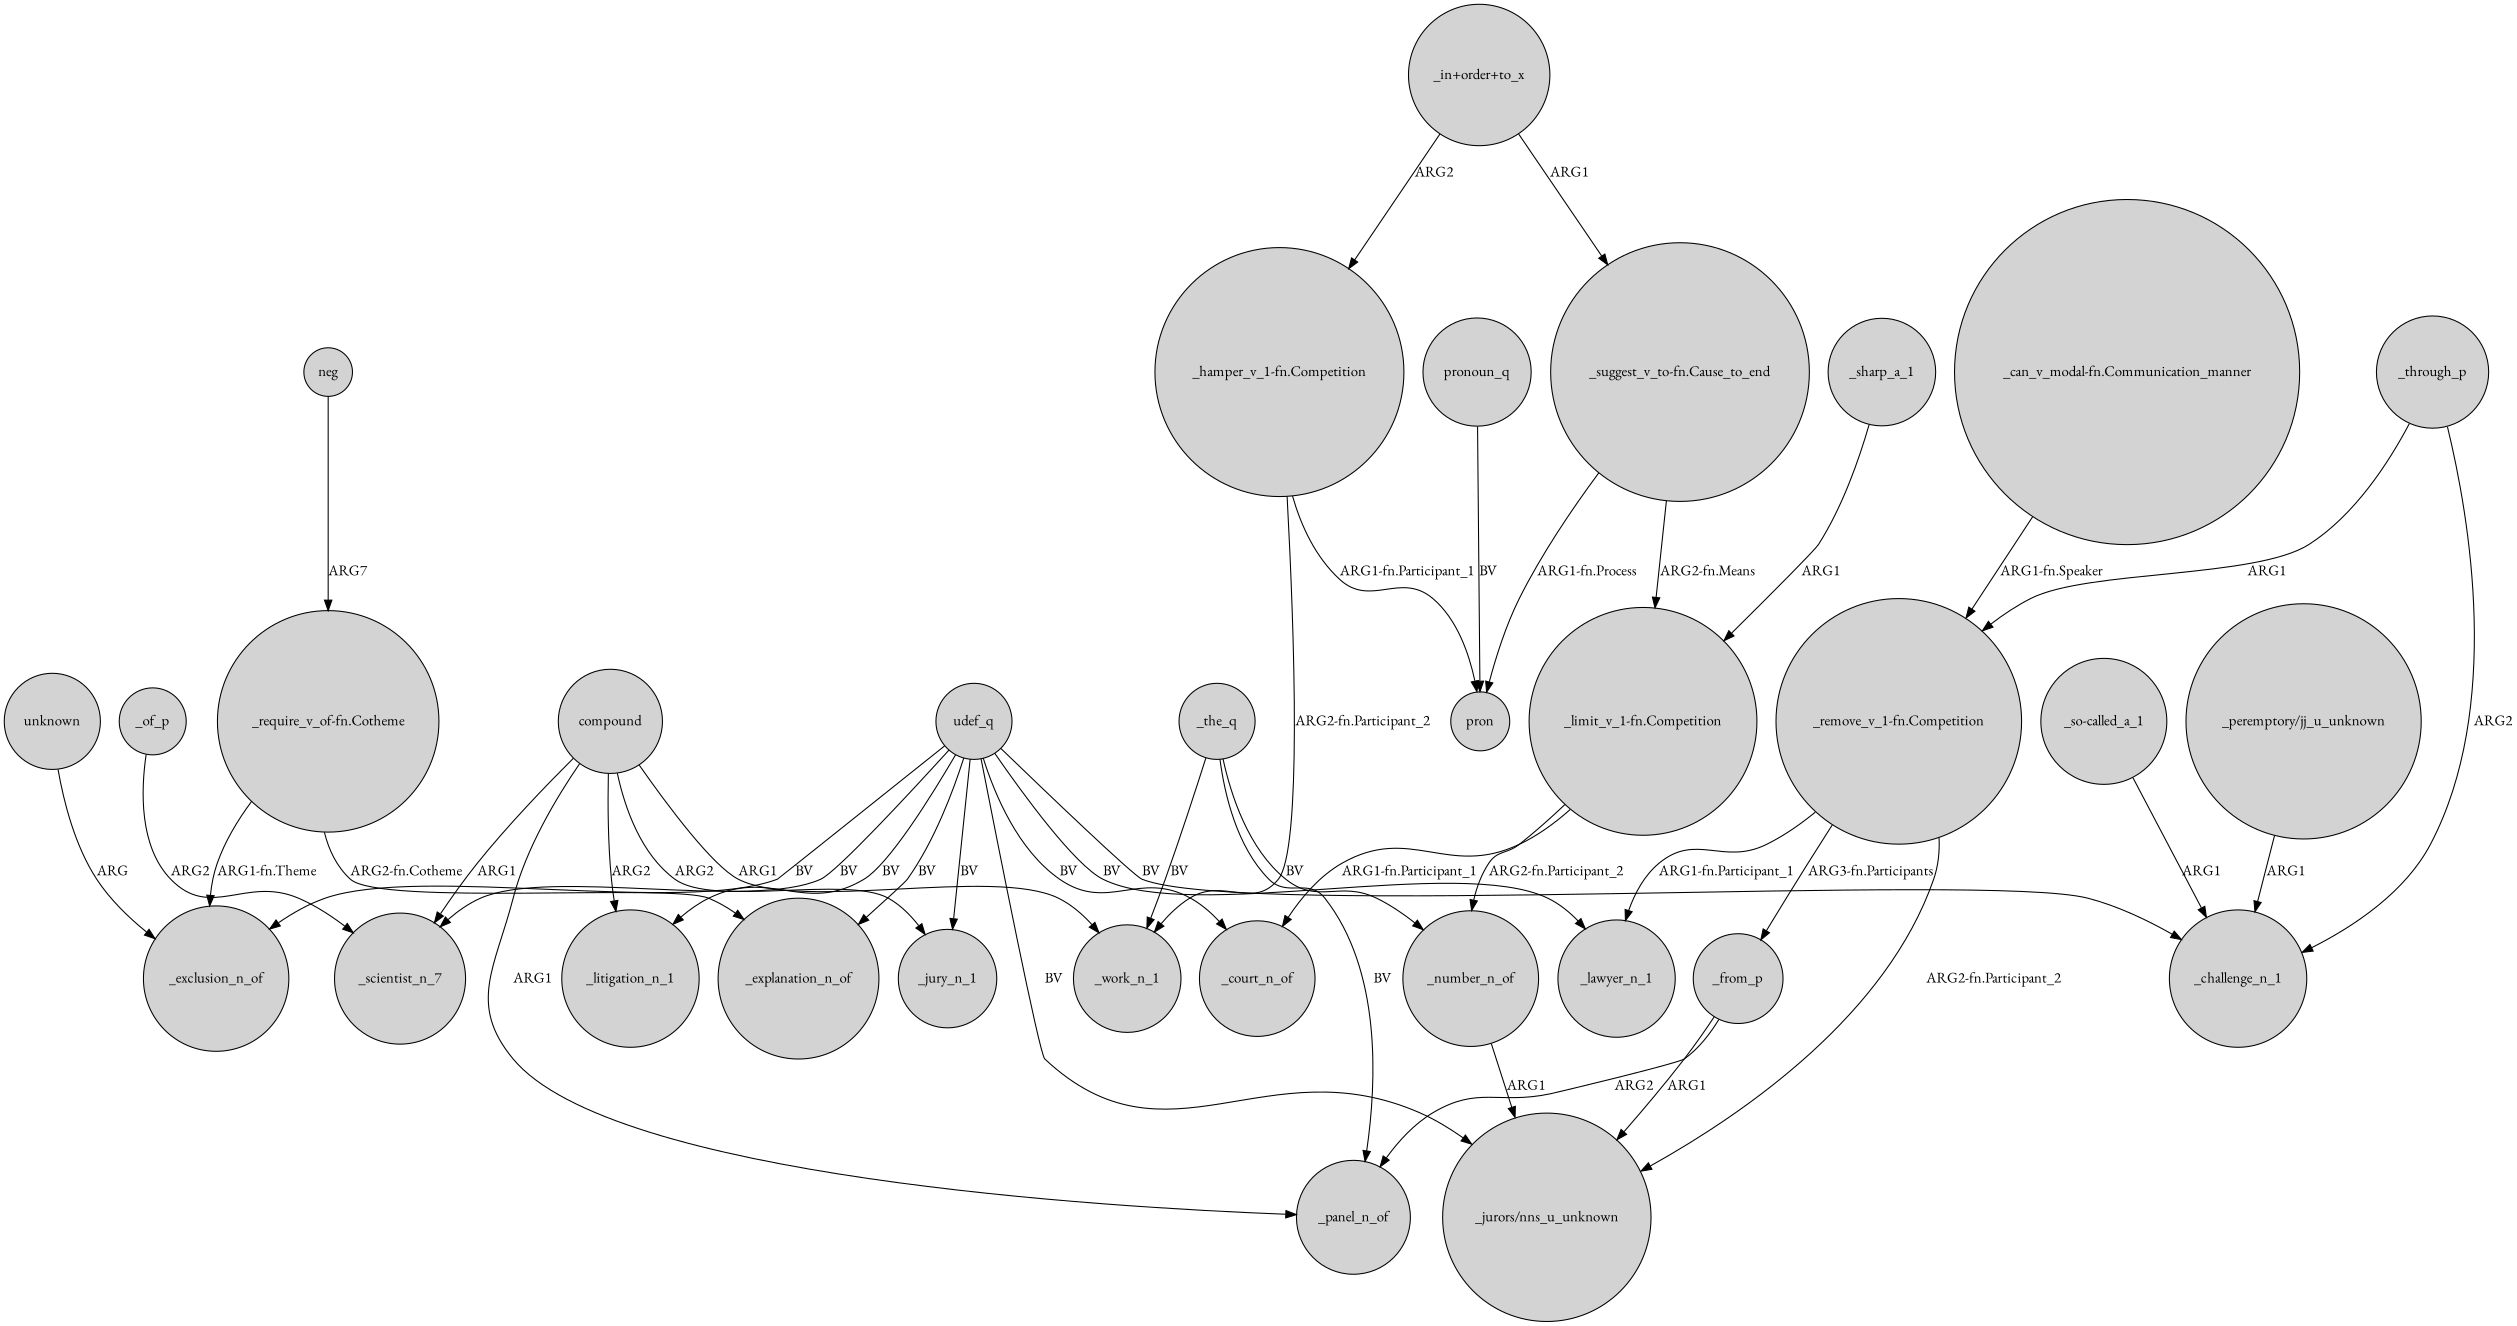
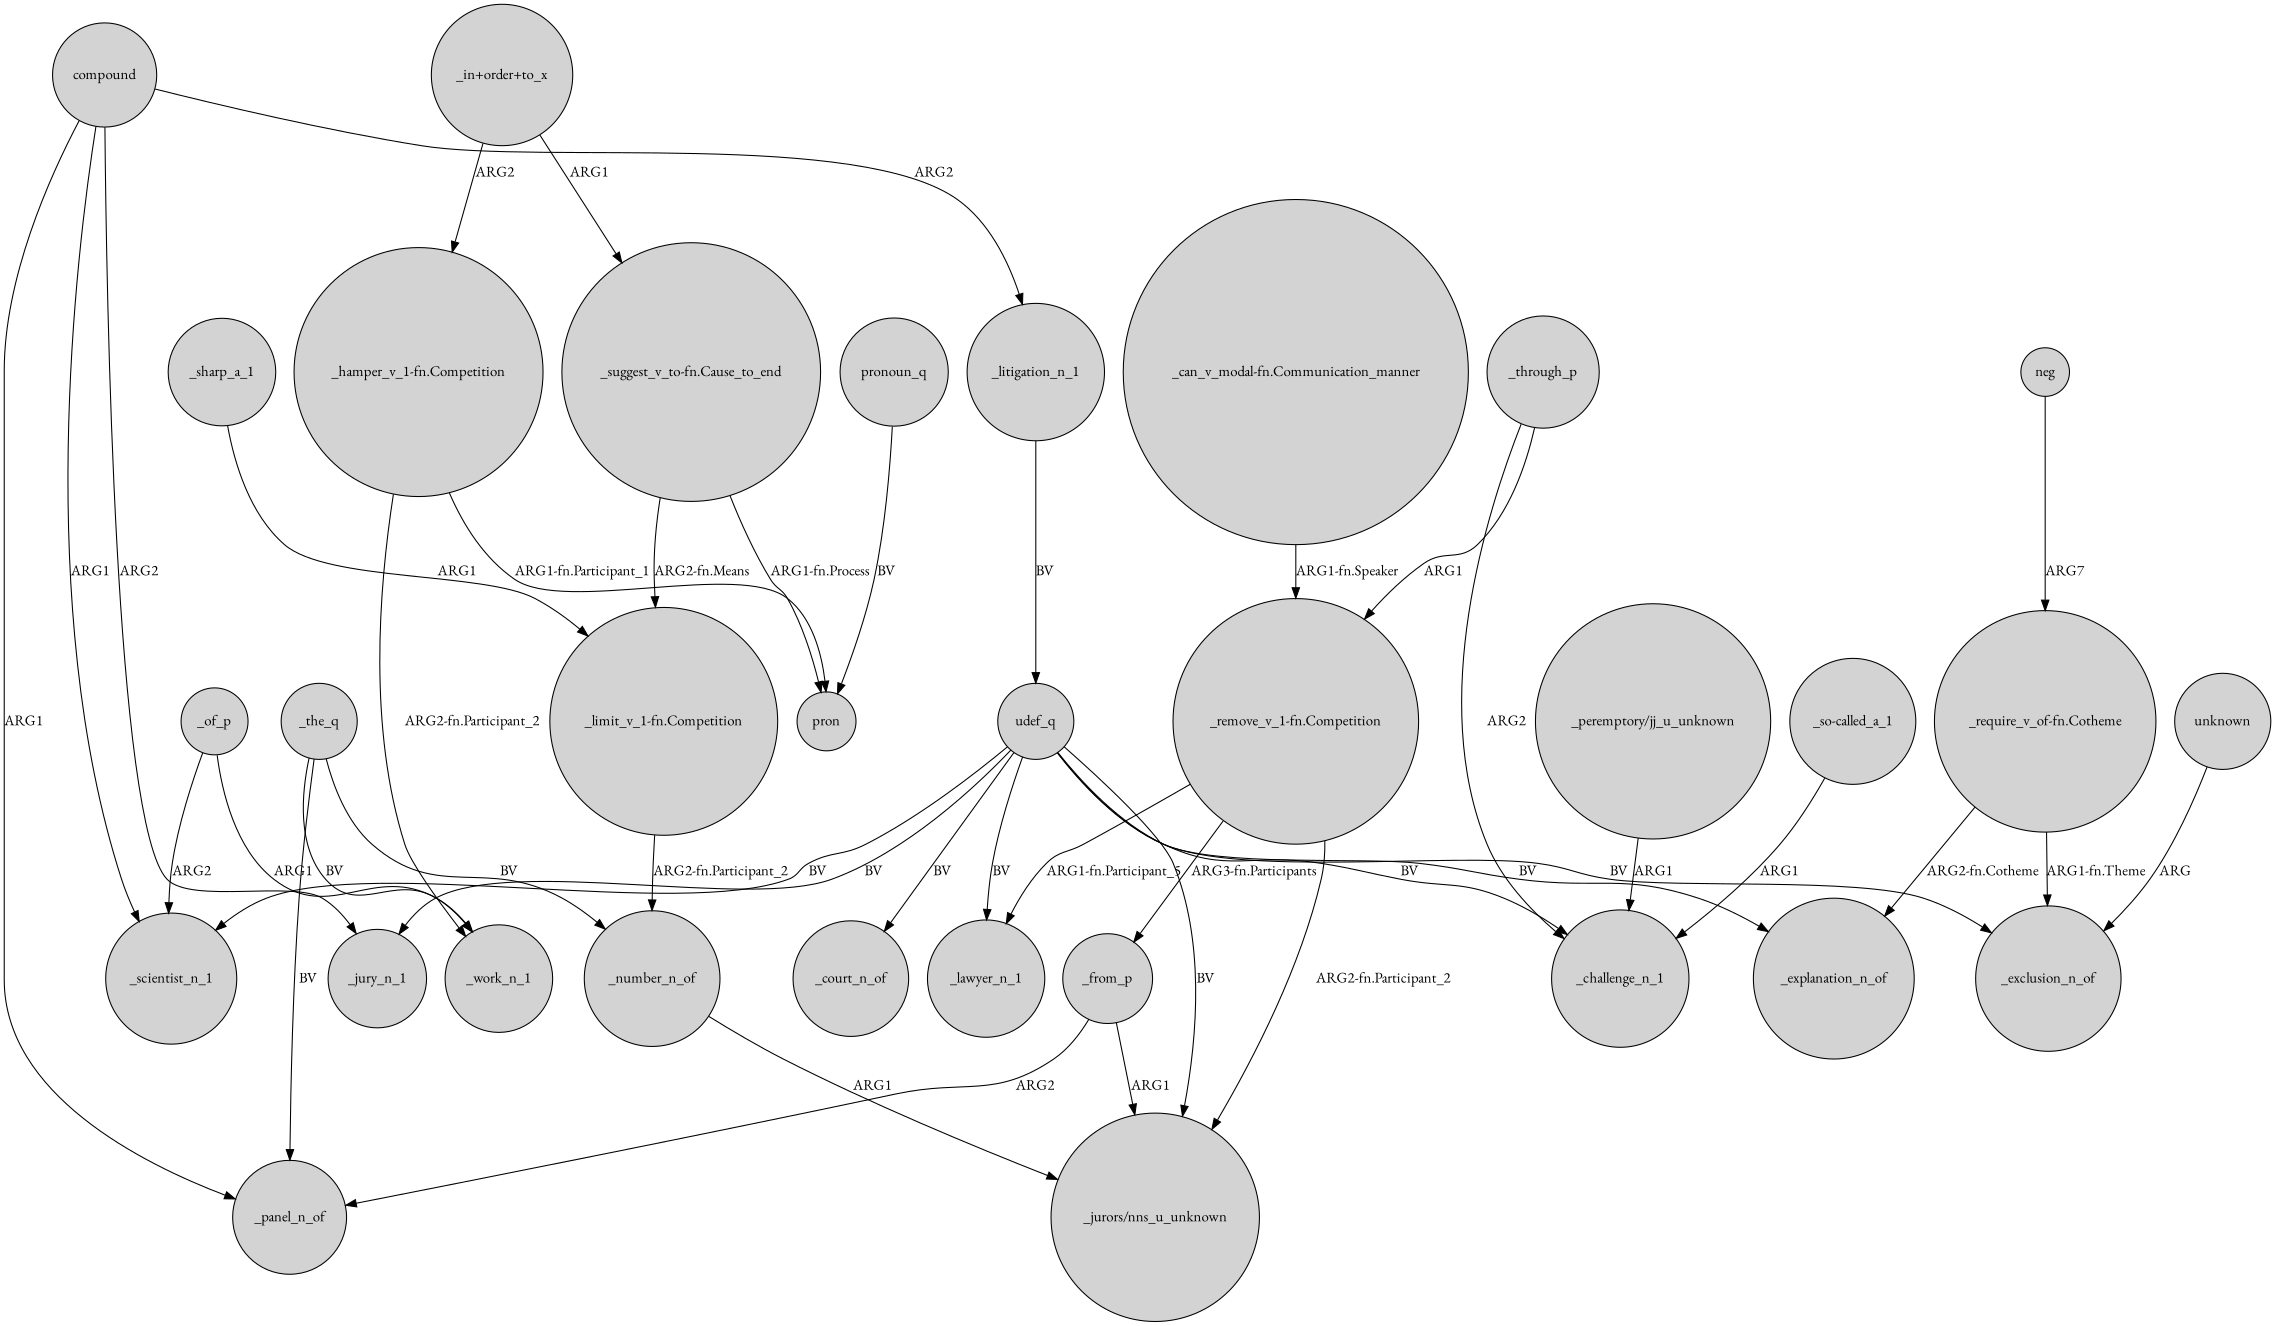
(1423, 851) -> none
(1727, 871) -> (1114, 871)
(855, 883) -> (1036, 557)
(909, 889) -> (281, 883)
(400, 979) -> (171, 979)
